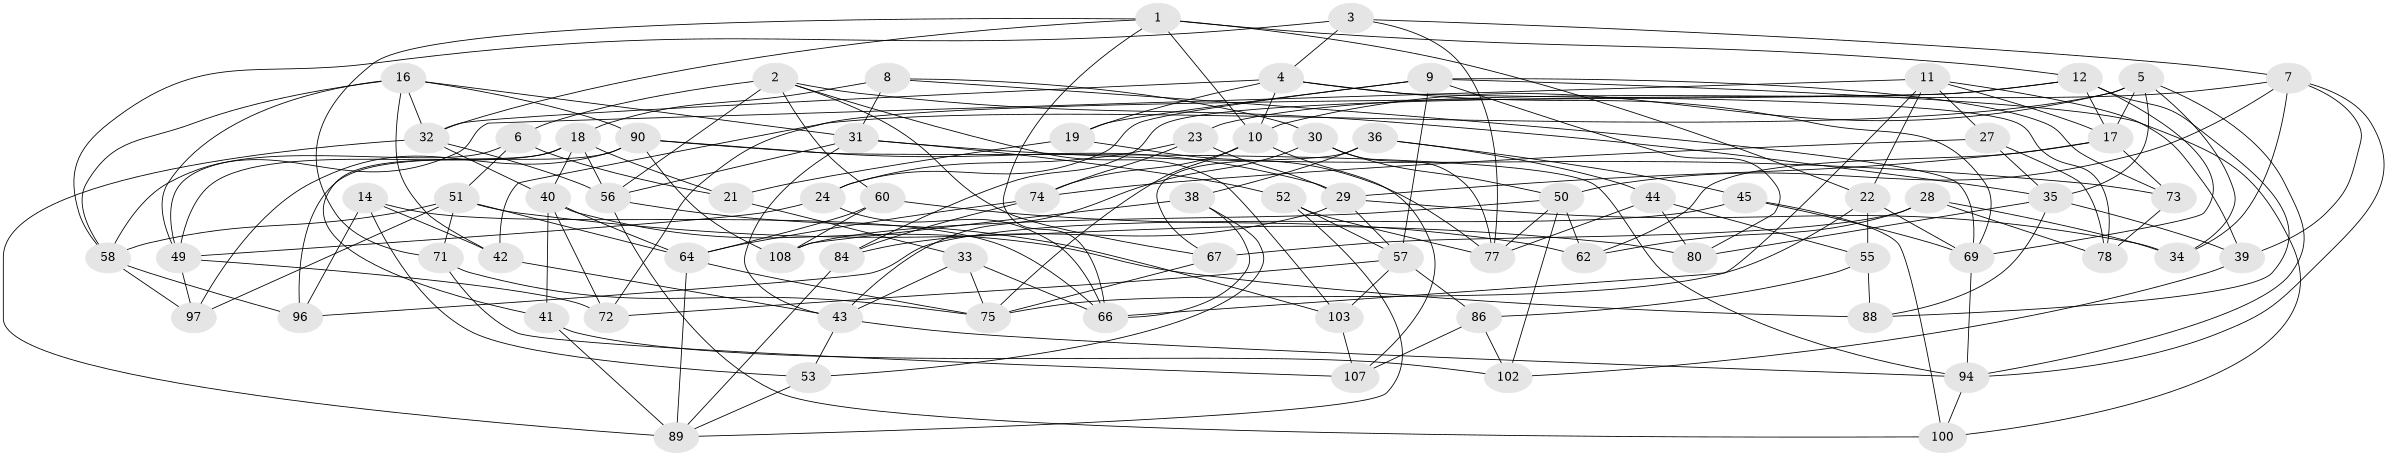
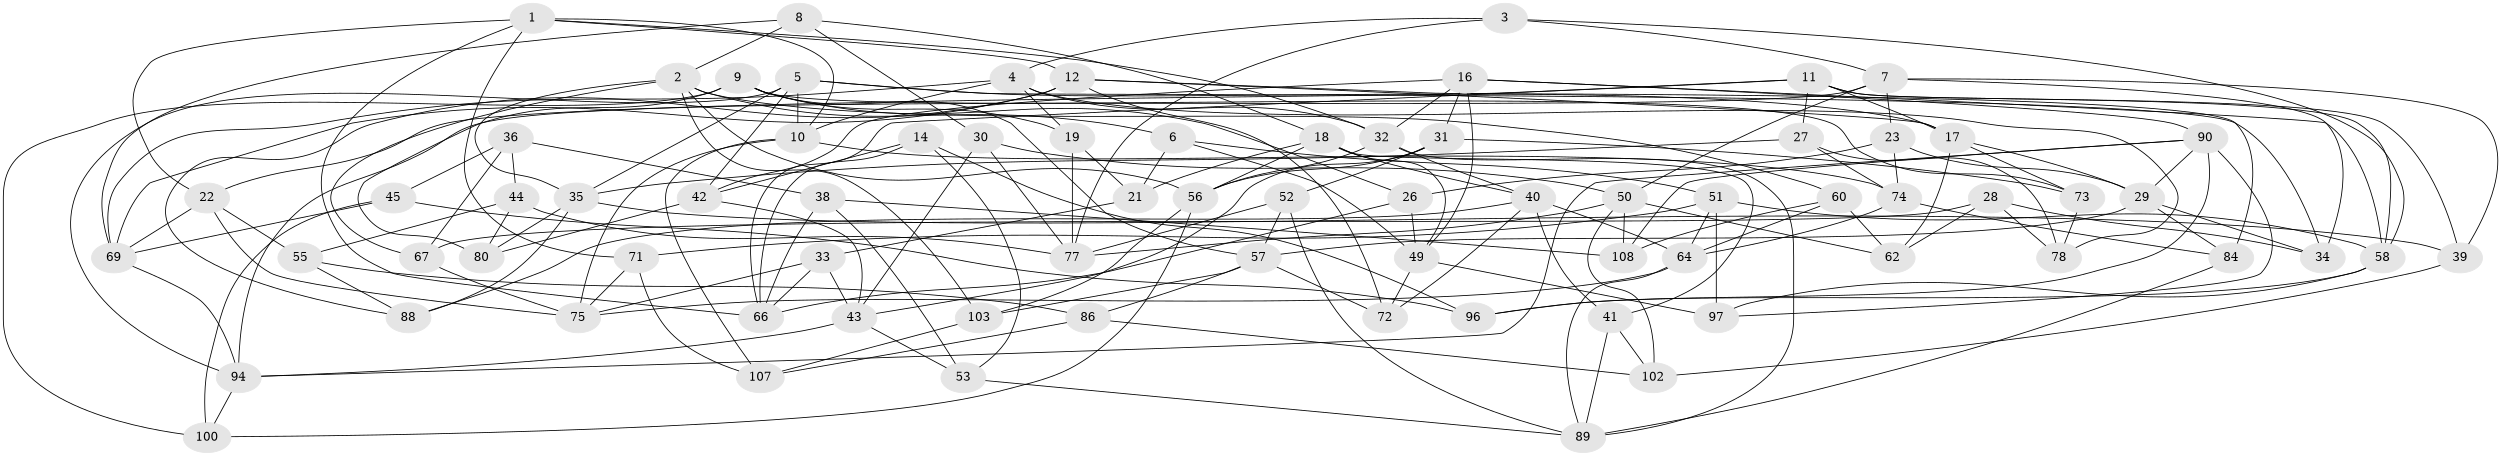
(874, 103) -> (739, 48)
(823, 198) -> (1410, 198)
(1135, 230) -> (622, 220)
